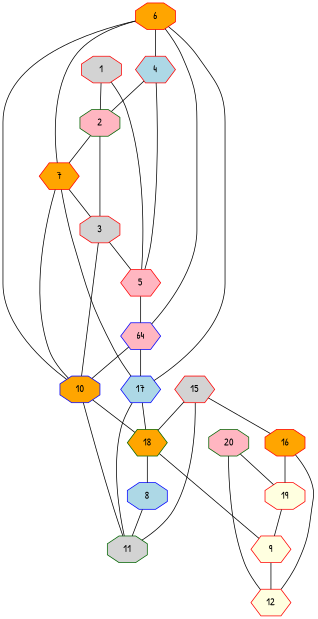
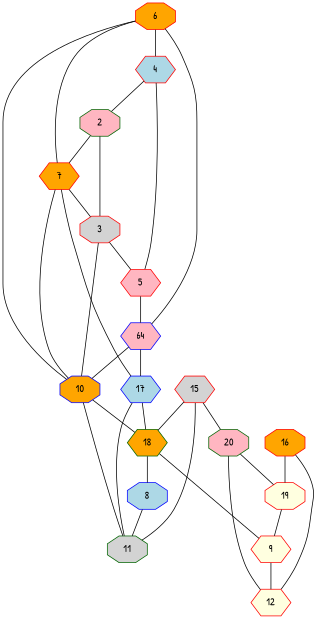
(101, 70) -> none
(225, 208) -> none
(239, 416) -> (212, 416)
